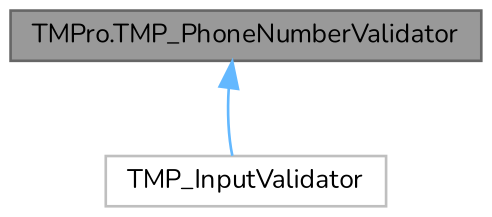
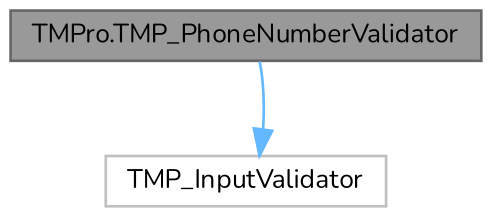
(228, 122) -> (263, 95)
